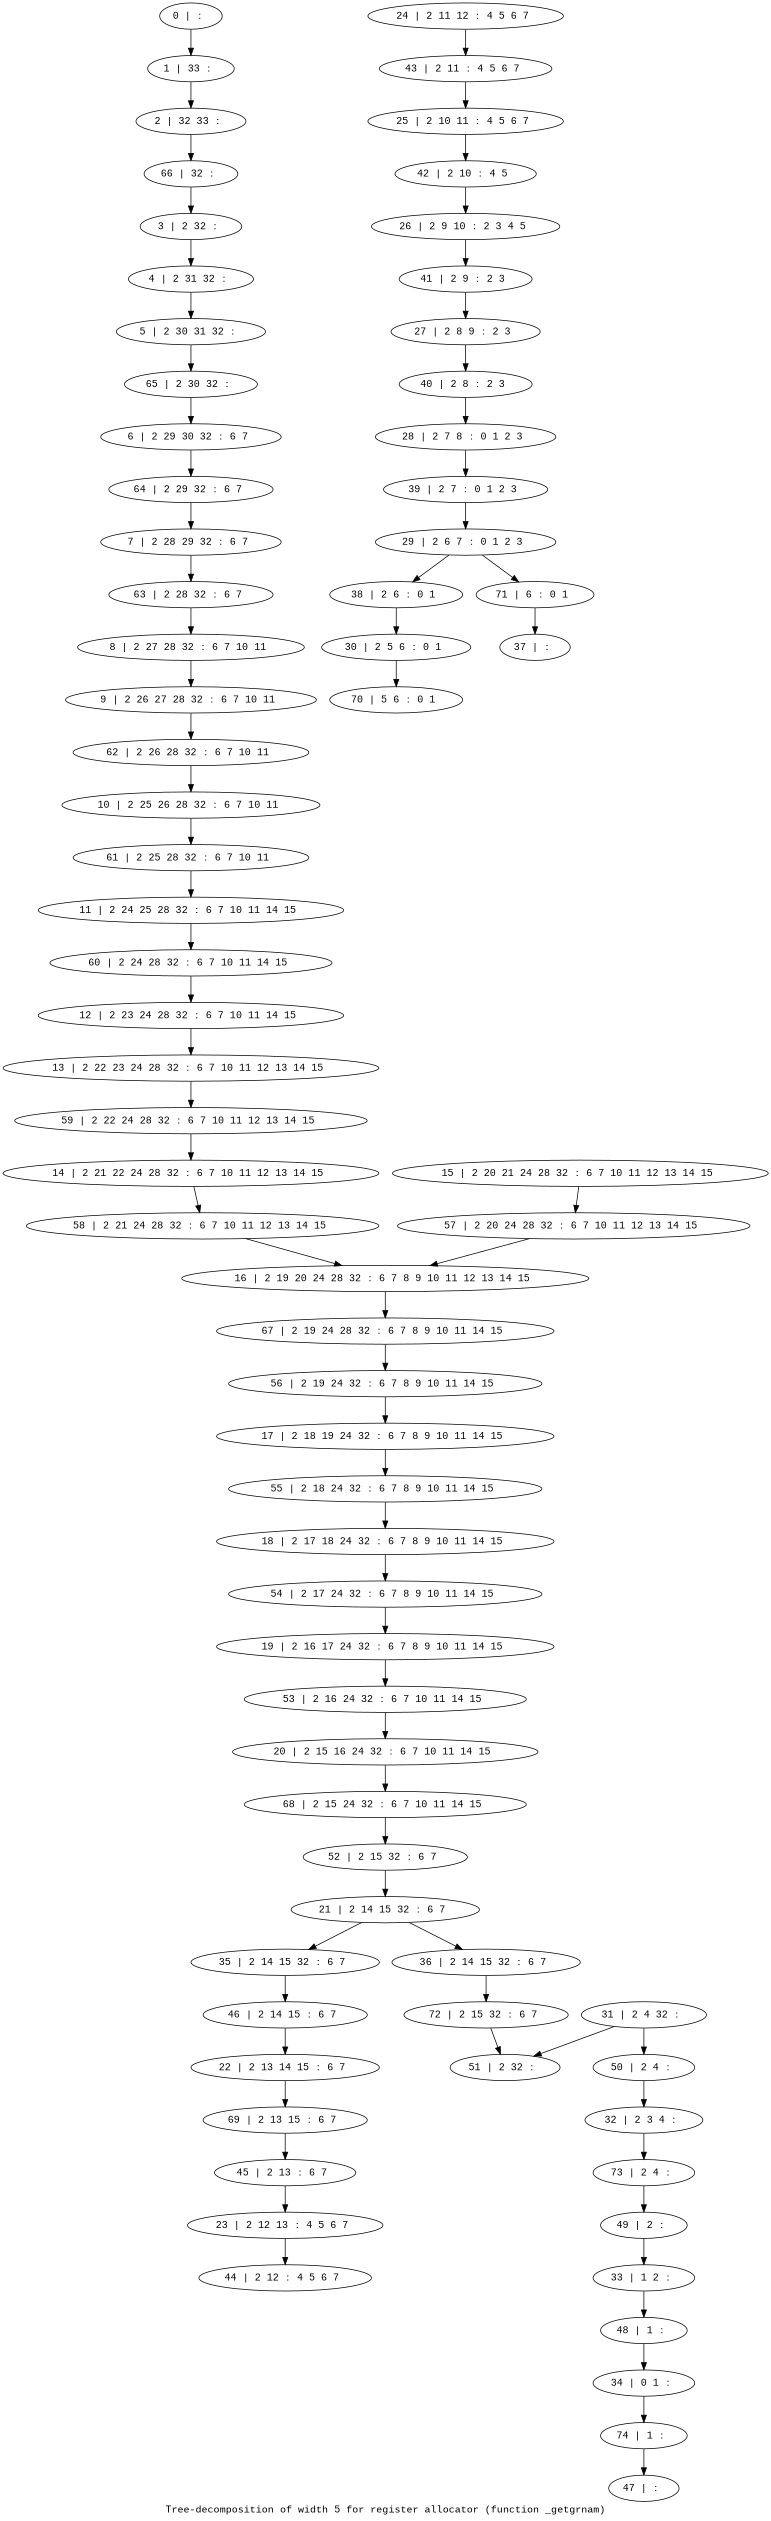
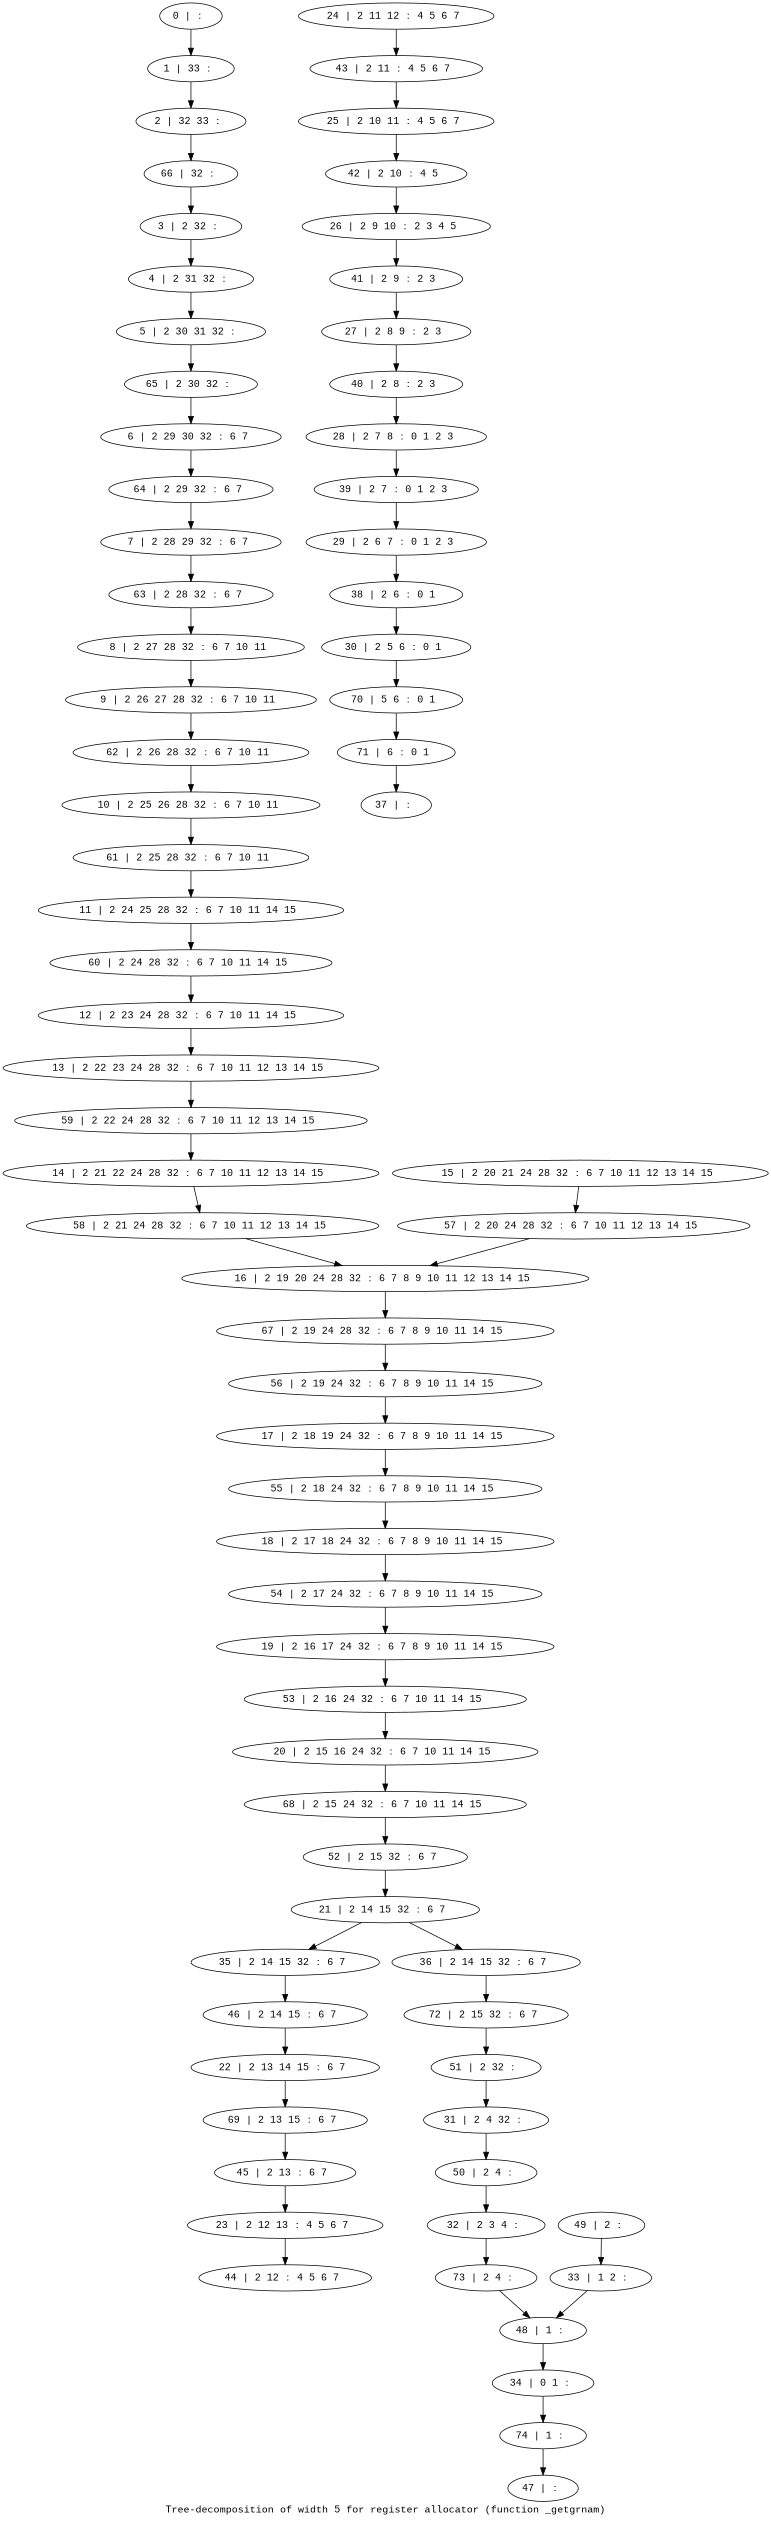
(498, 566) -> (396, 723)
(578, 2040) -> (486, 2090)
(644, 2195) -> (512, 2302)
